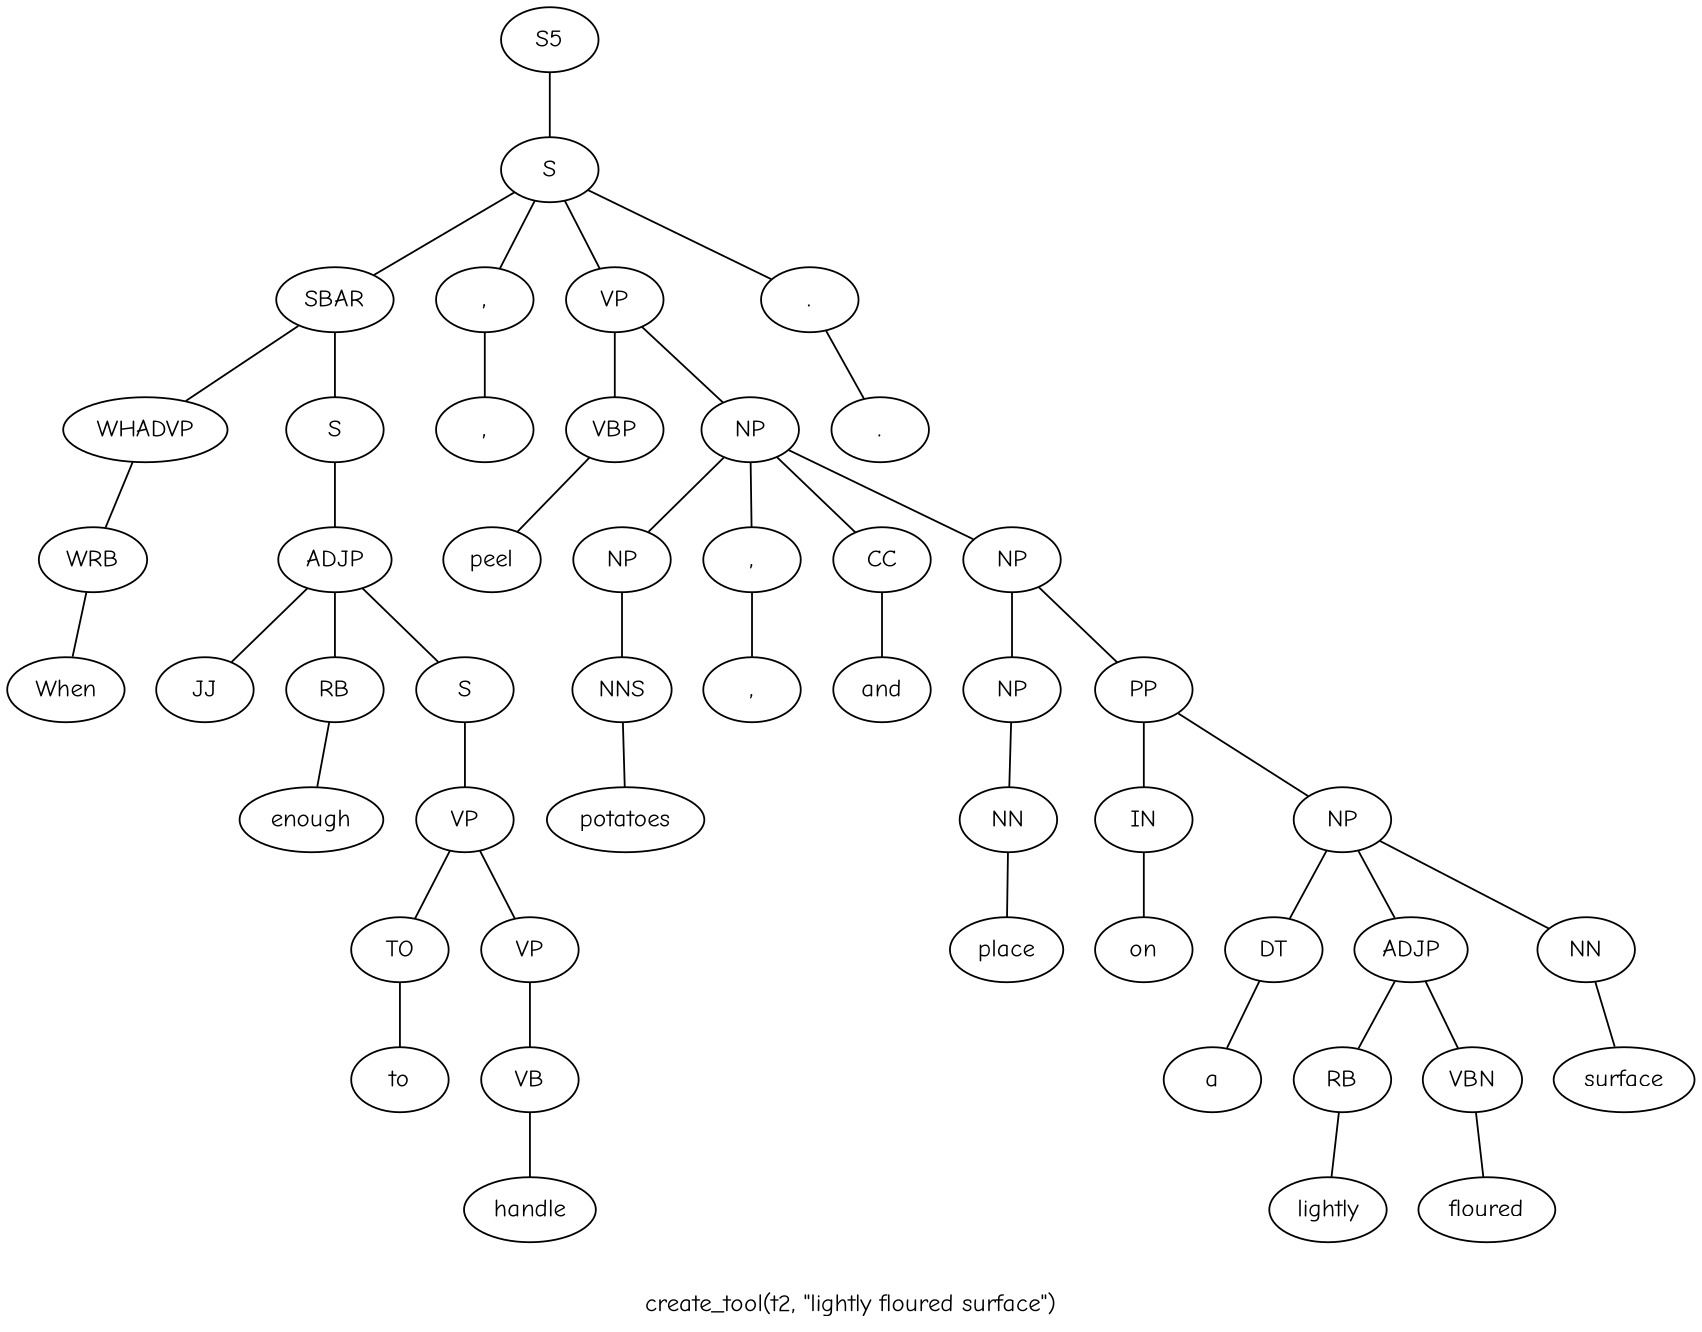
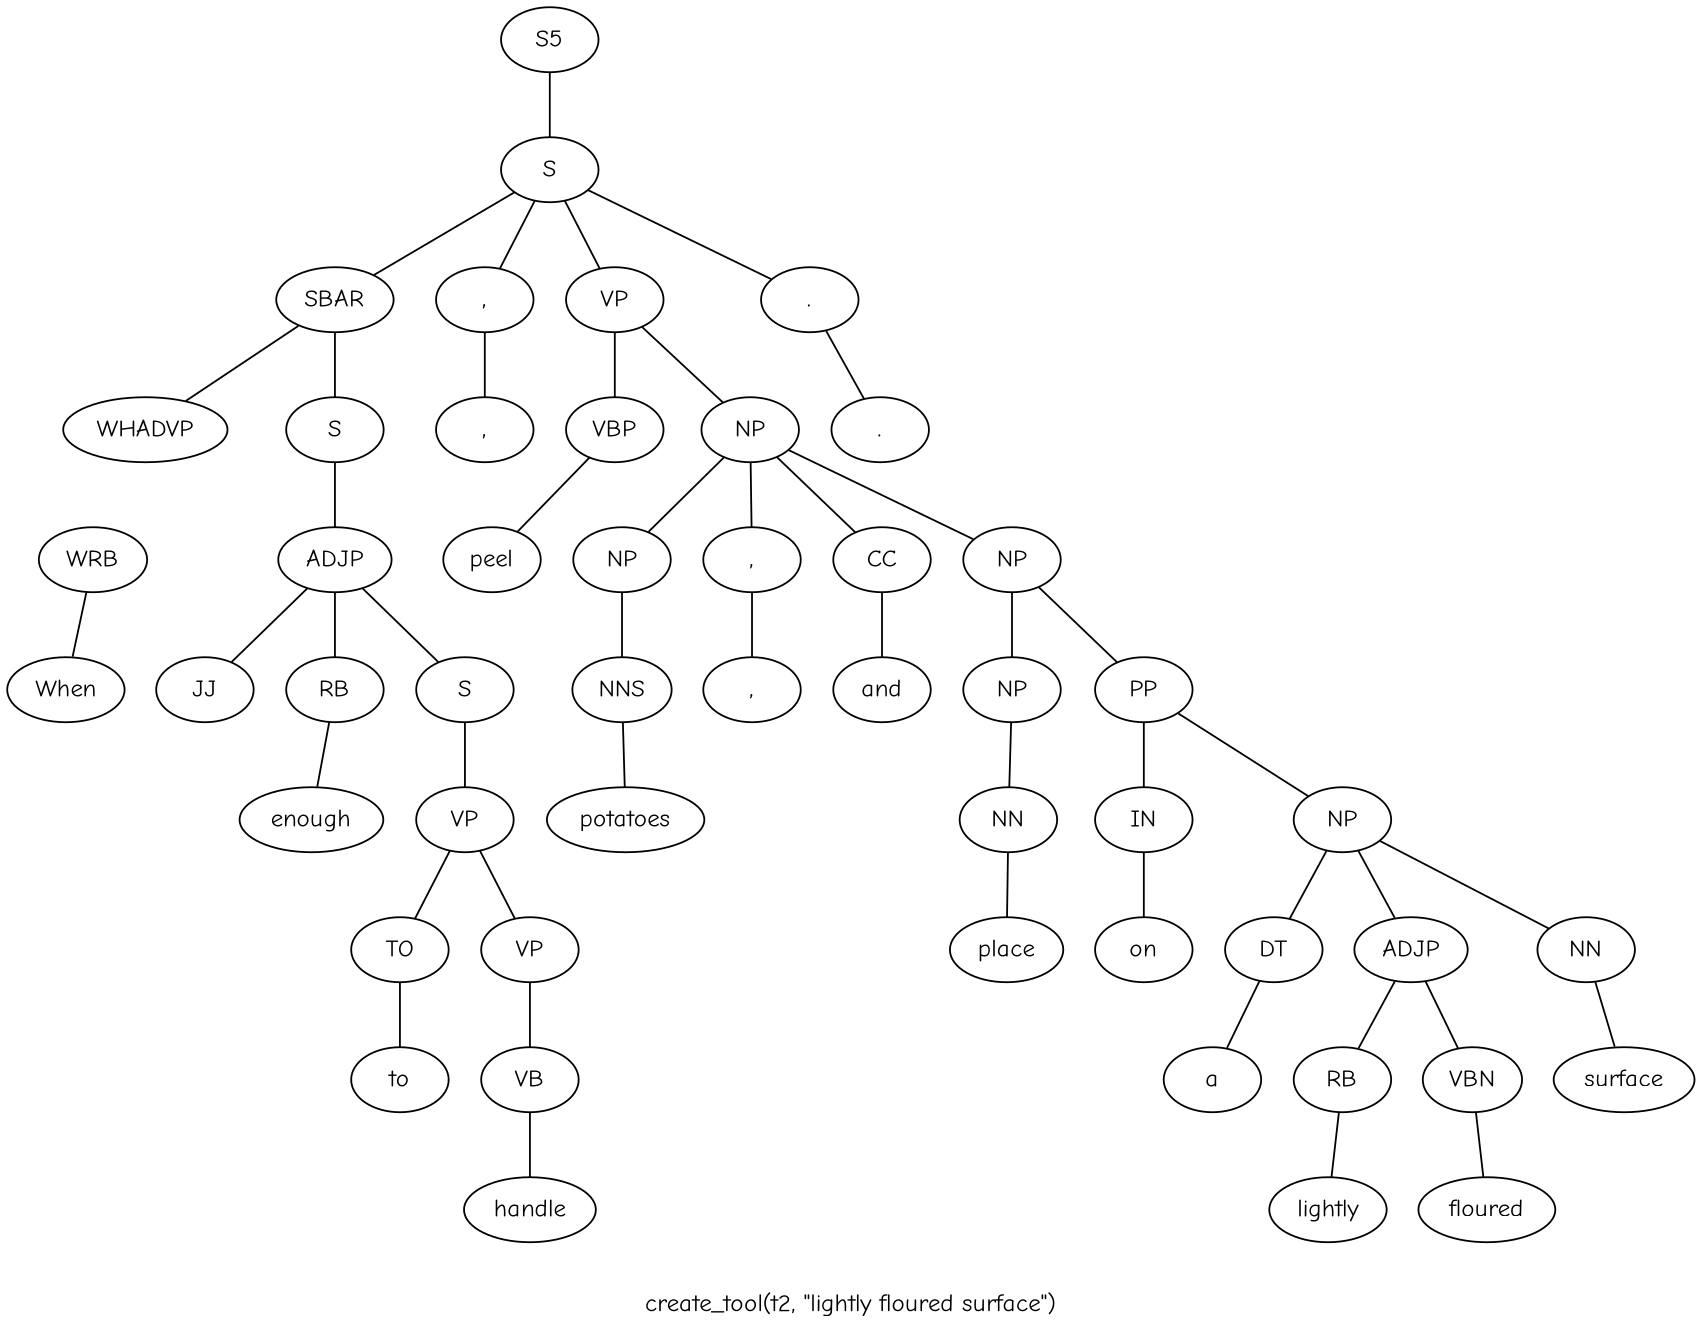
(119, 495) -> none
